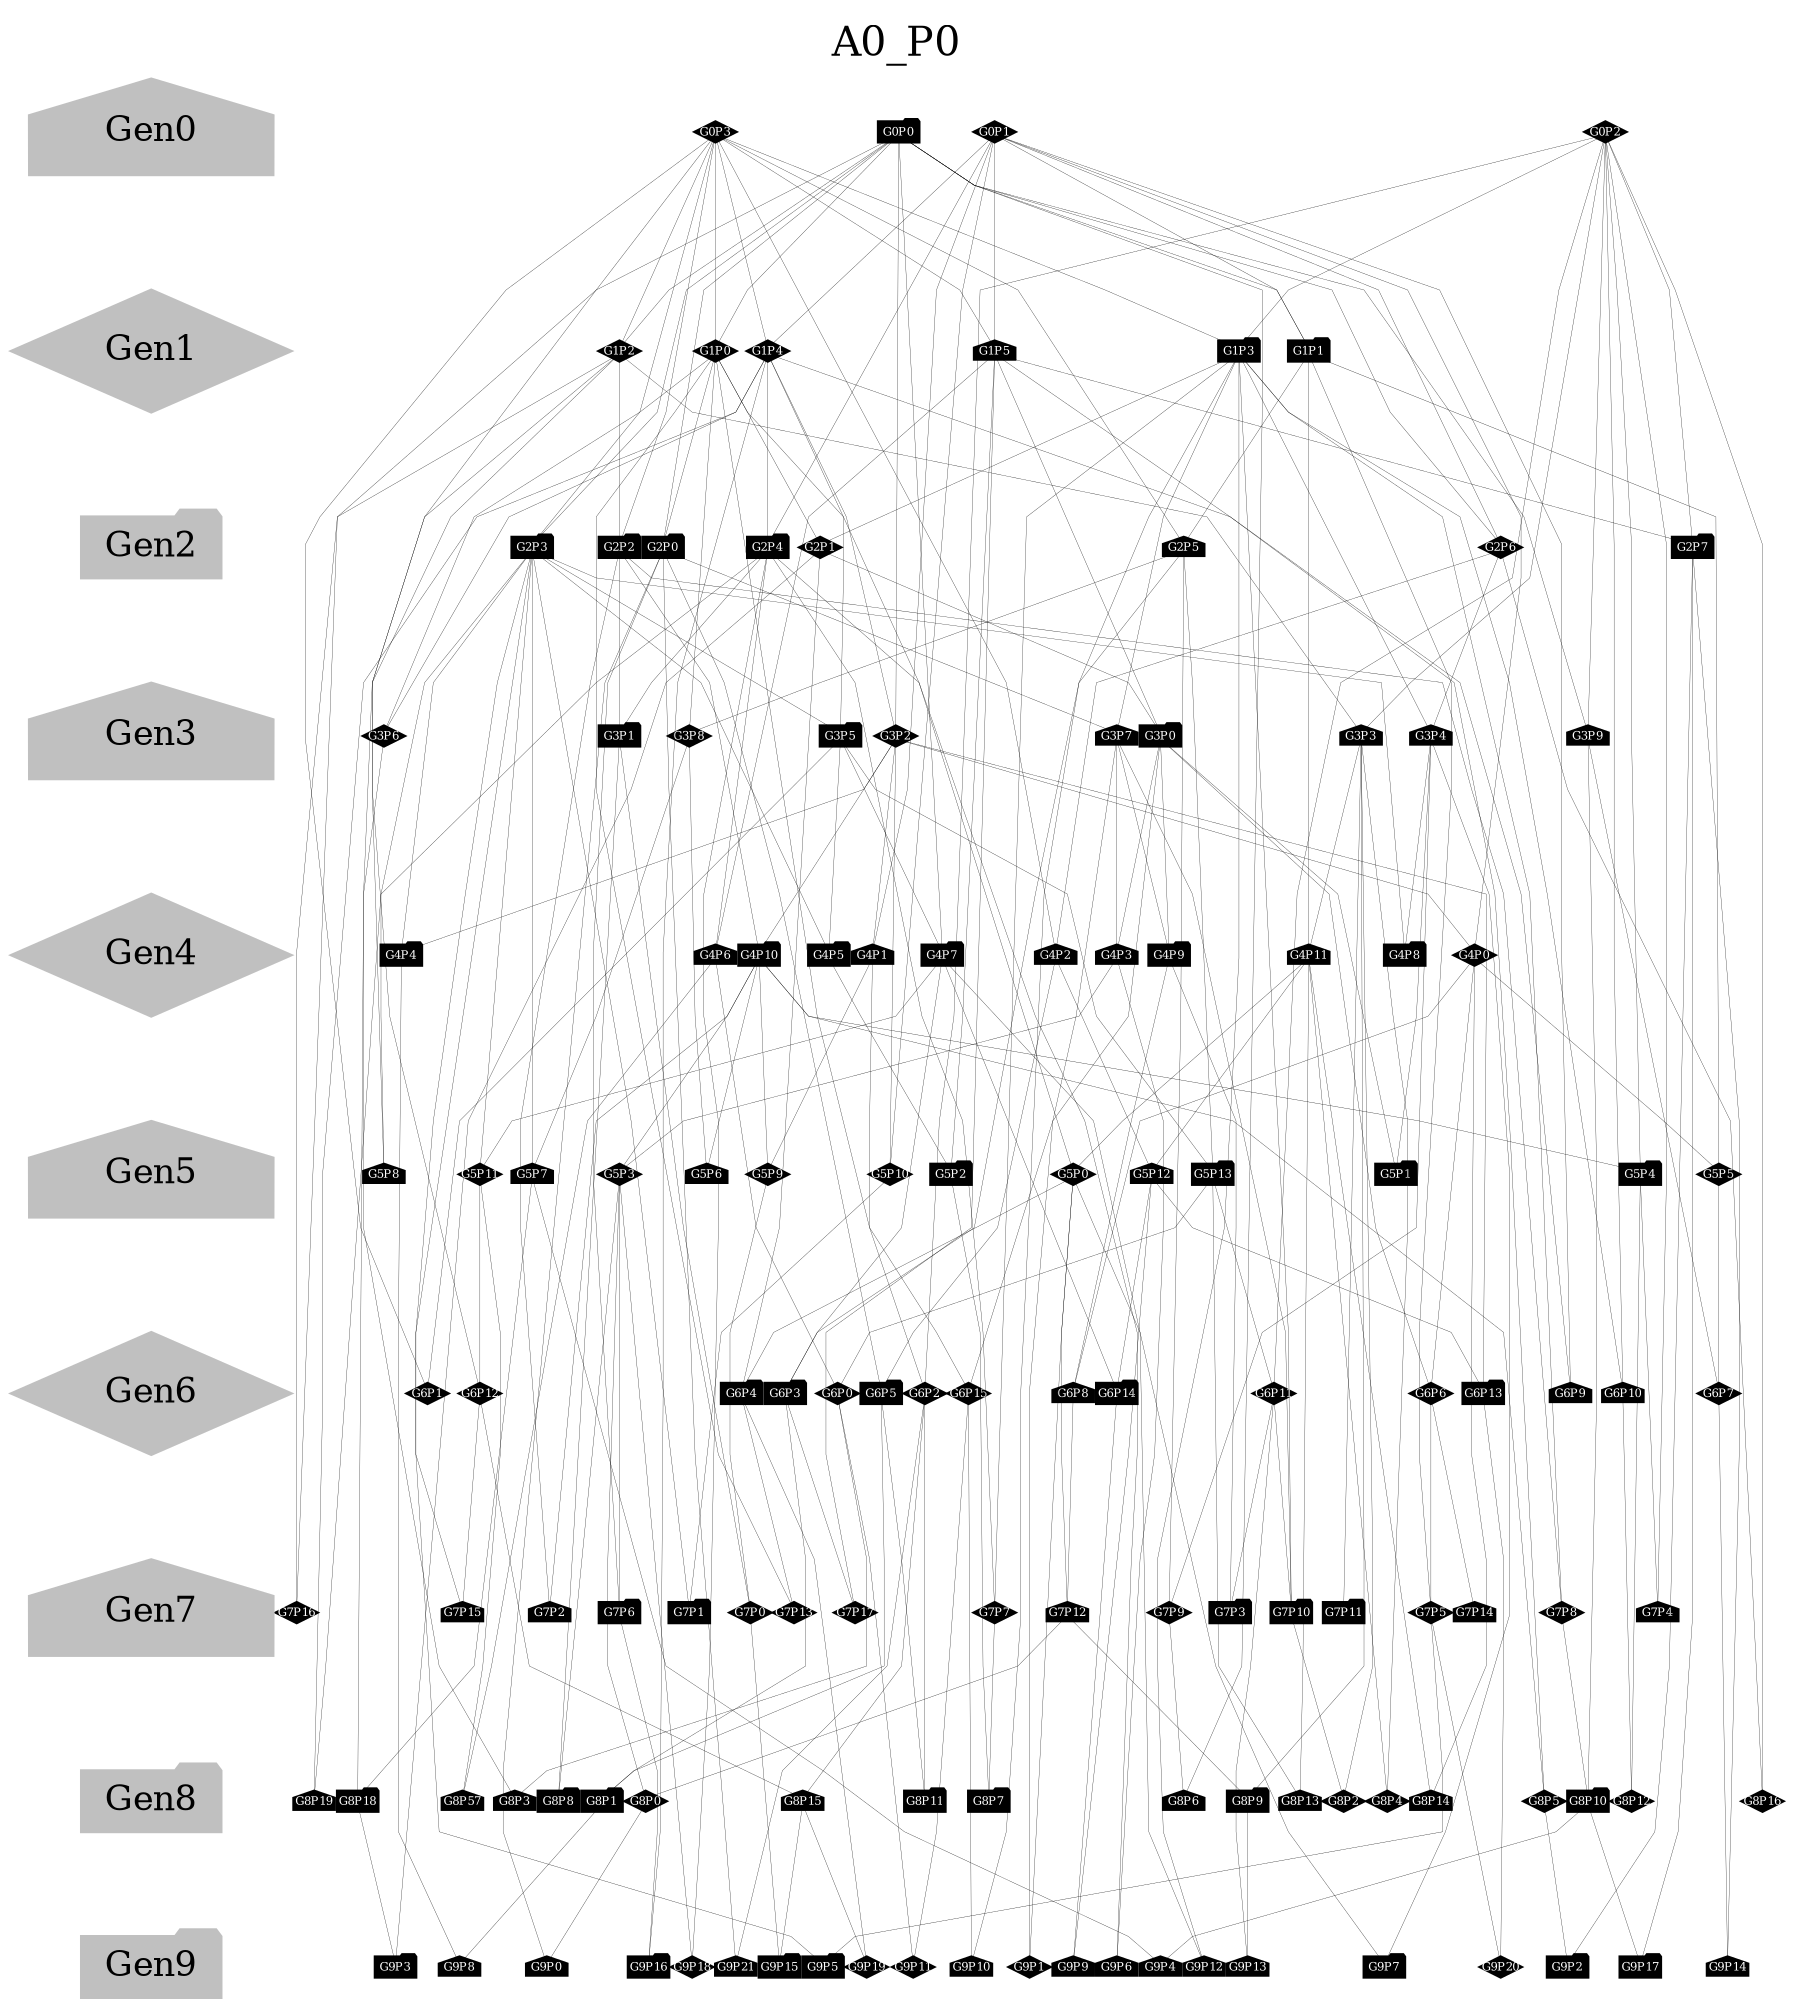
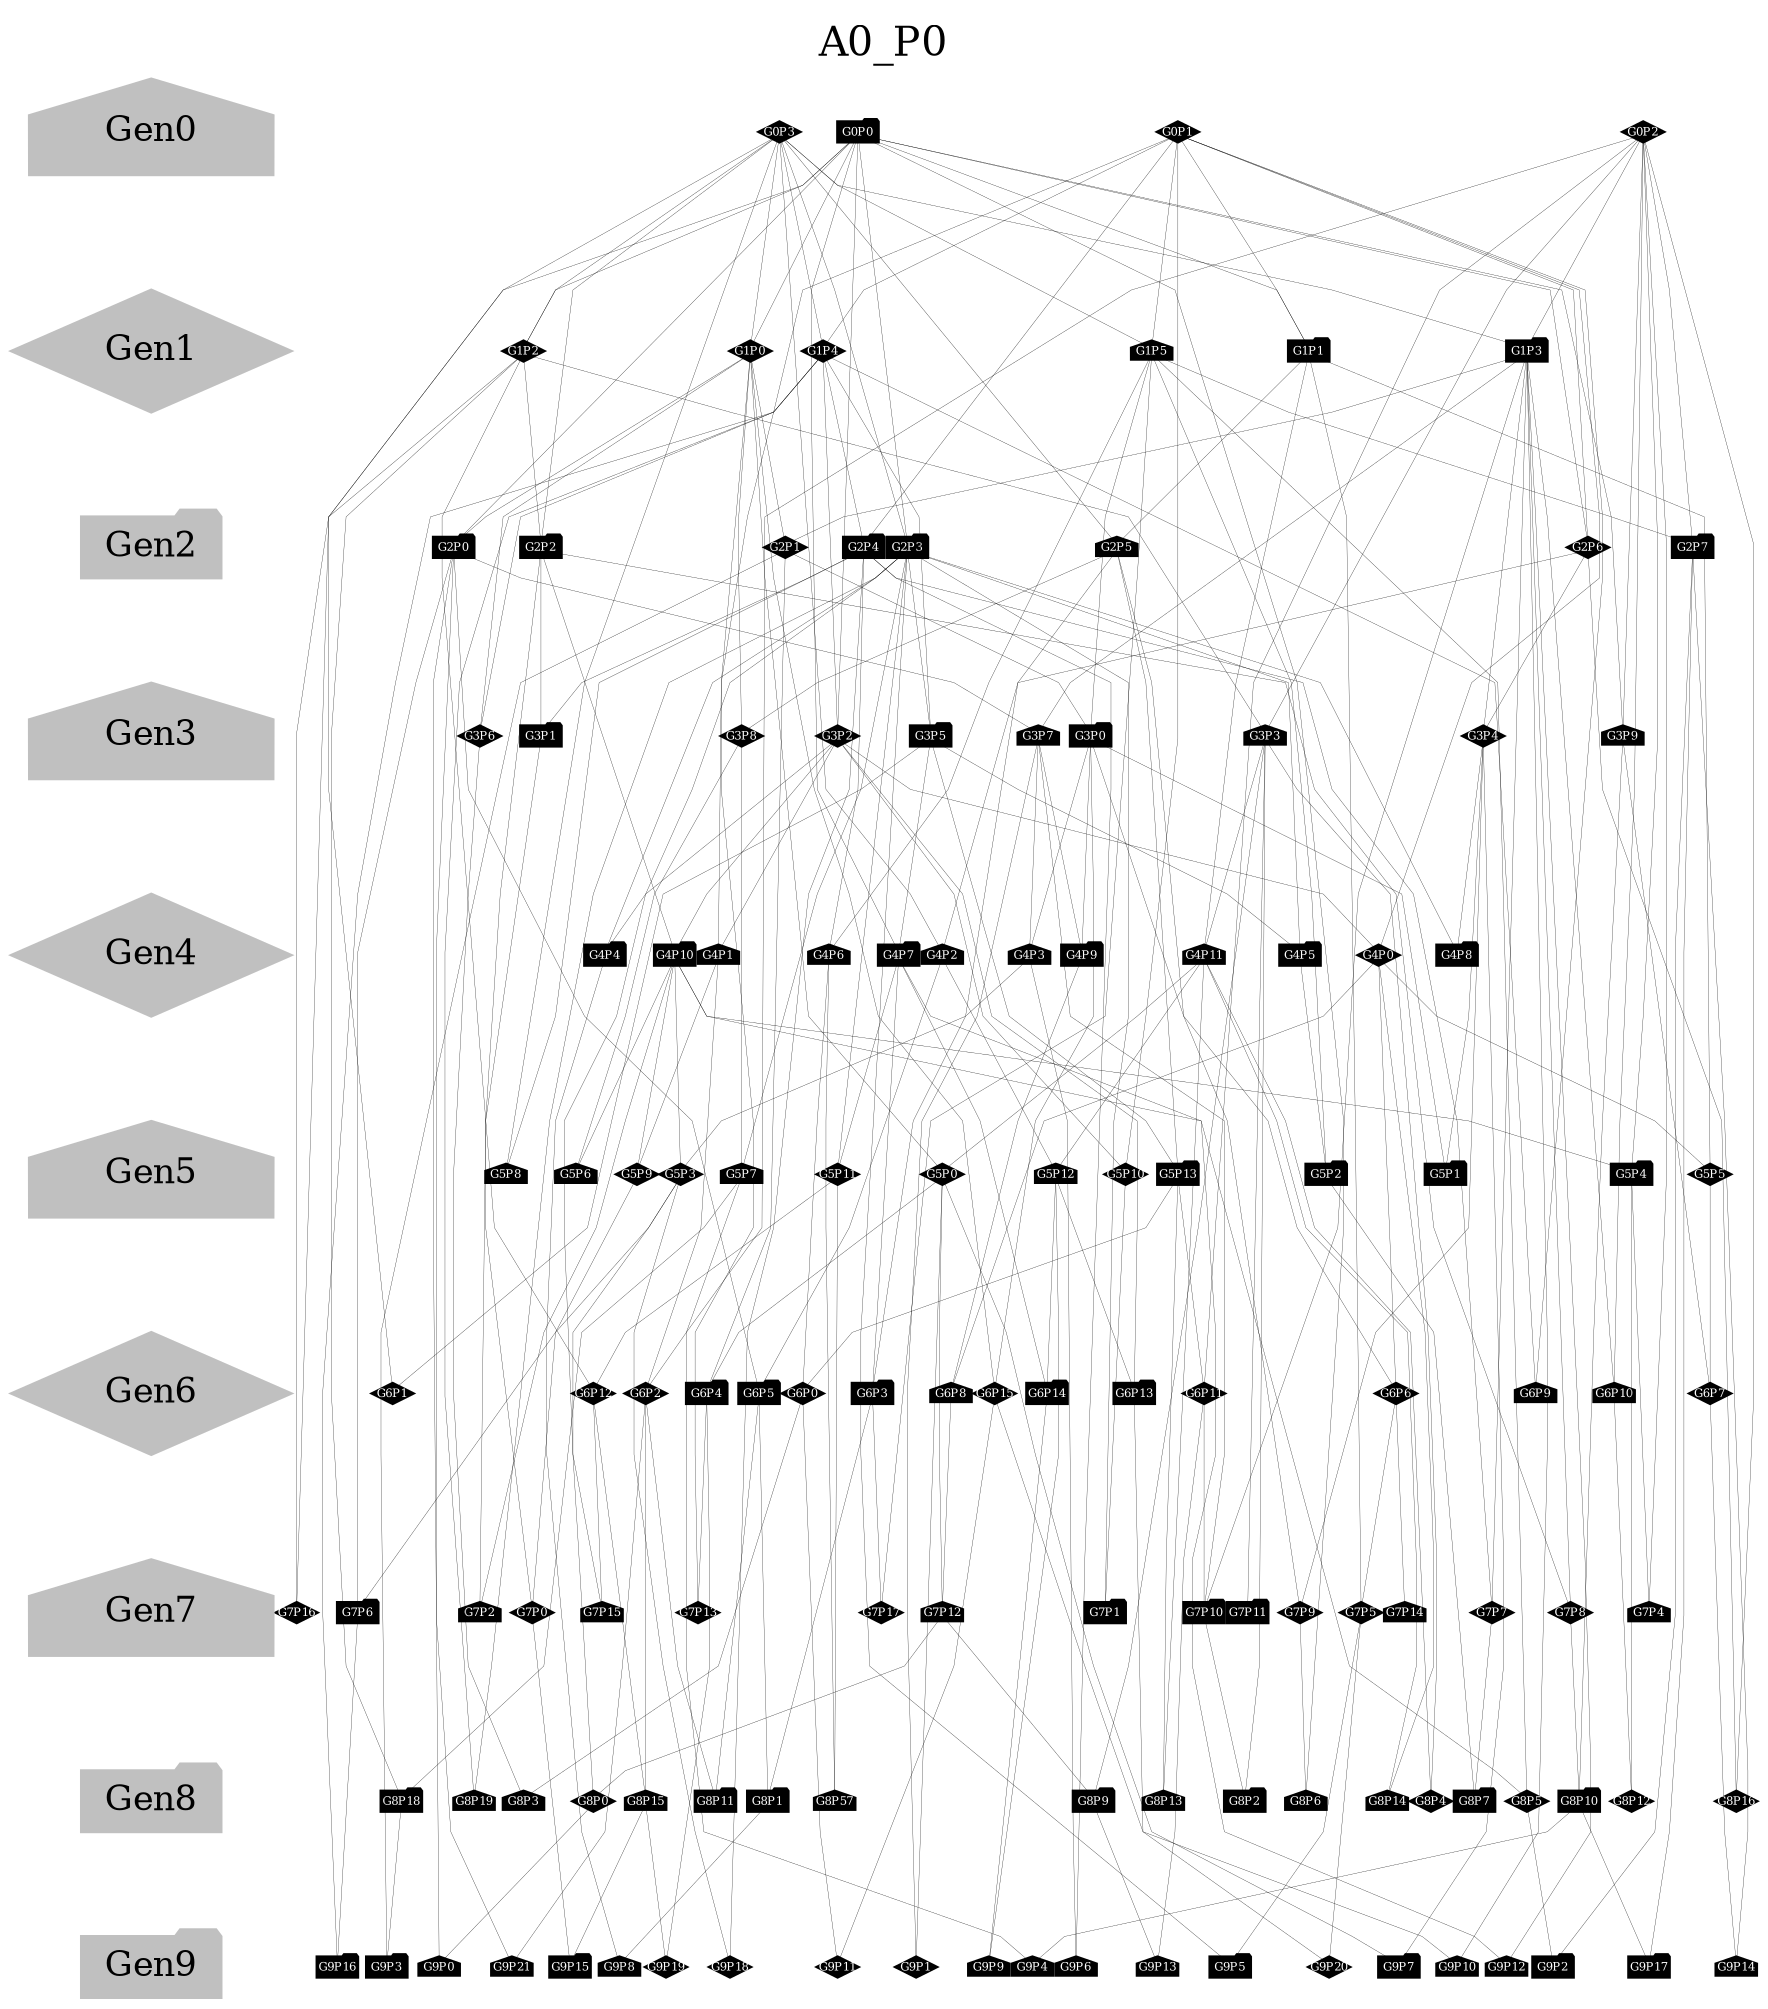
(1431, 736) -> (1483, 736)
(1230, 1613) -> none
(558, 1801) -> none
(1344, 1801) -> (1245, 1801)
